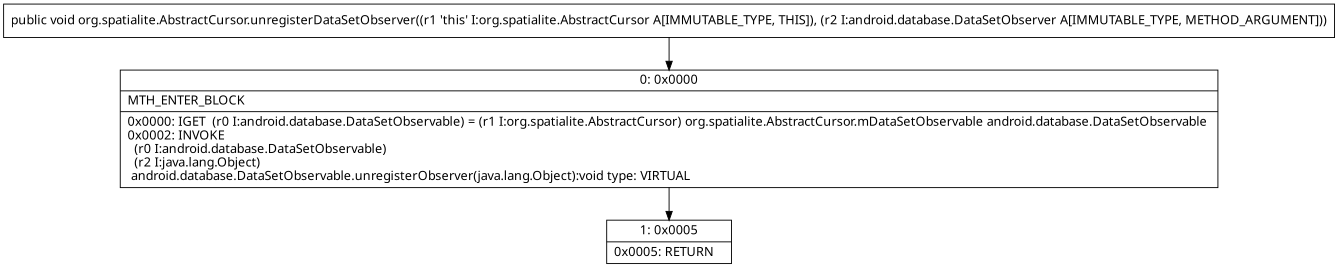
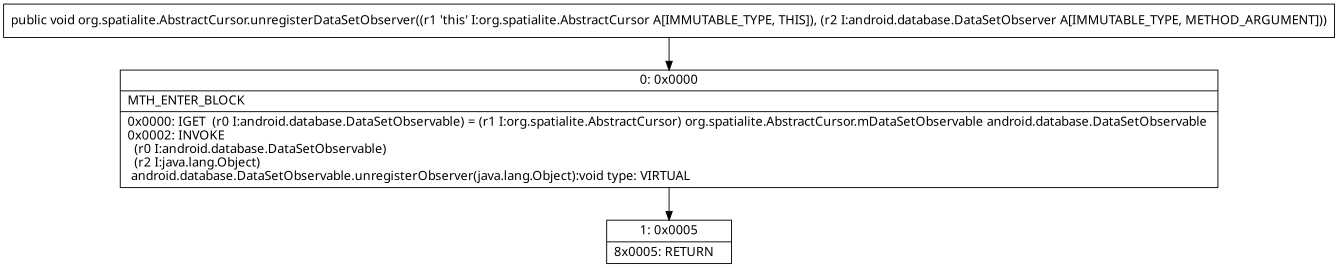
(669, 252) -> (669, 252)
